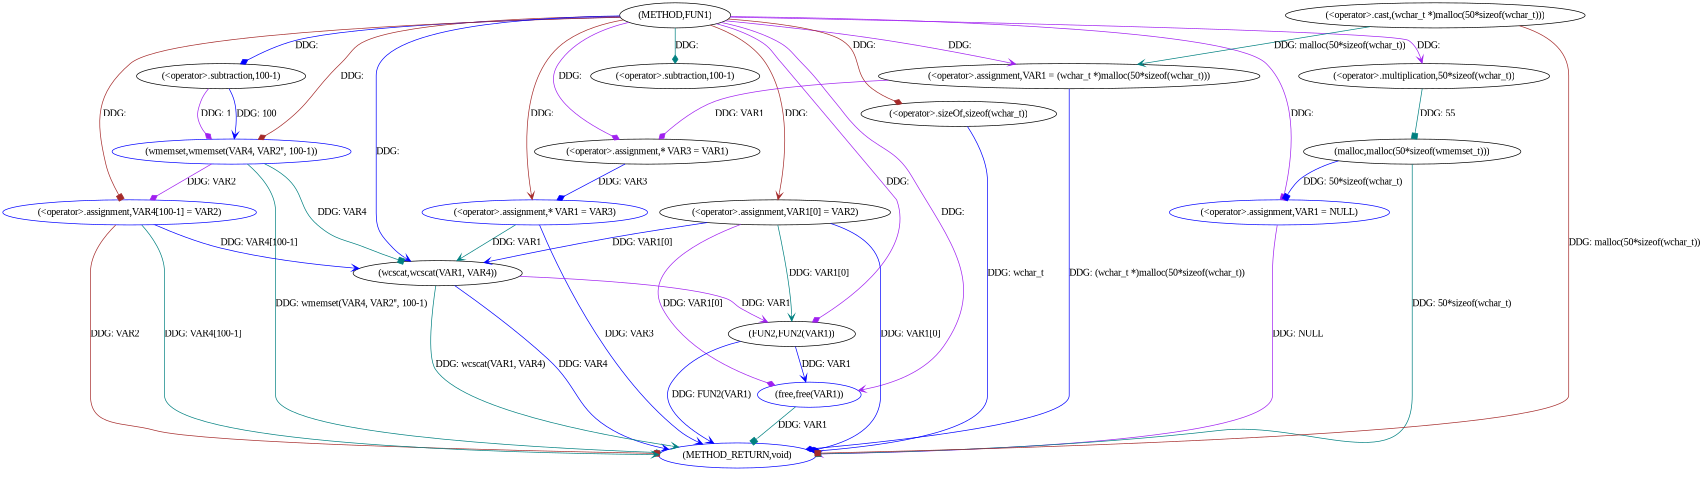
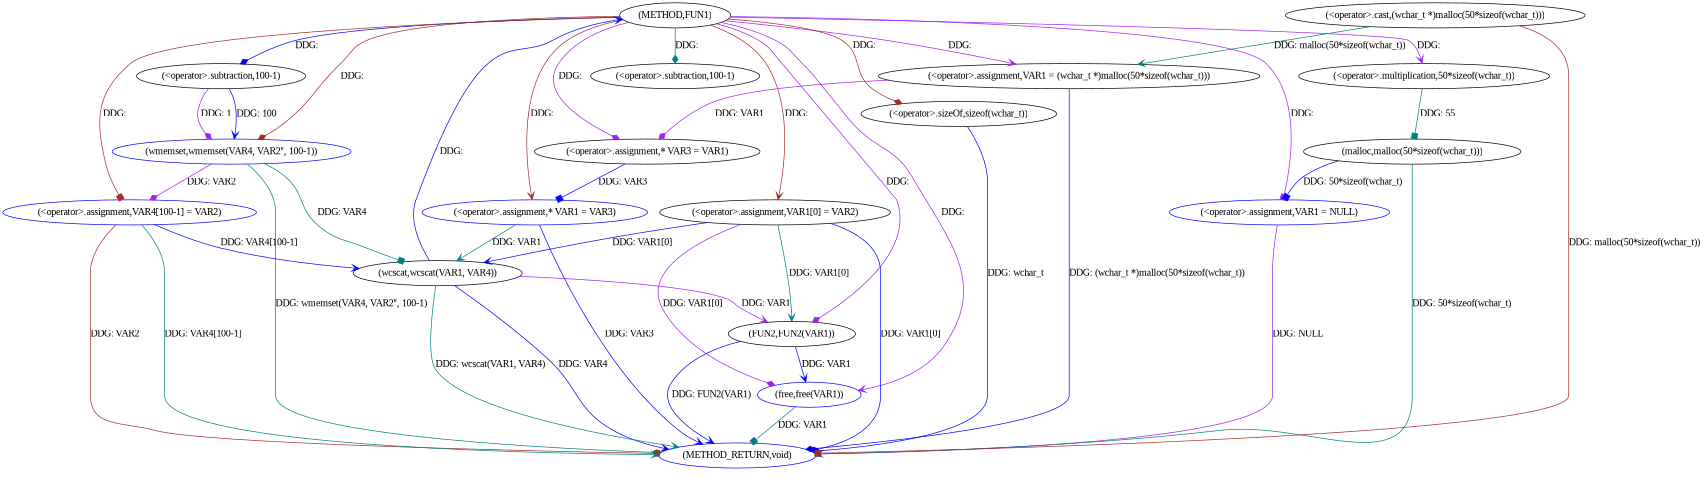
(397, 49) -> (462, 96)
(1412, 152) -> (1412, 152)
(594, 180) -> (594, 180)
